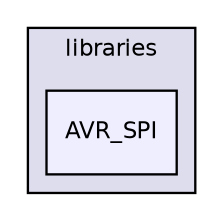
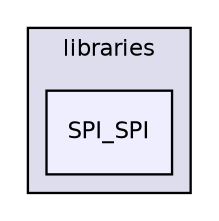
(112, 133) -> (109, 133)
